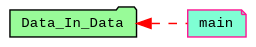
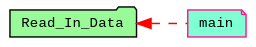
(73, 23) -> (73, 23)
